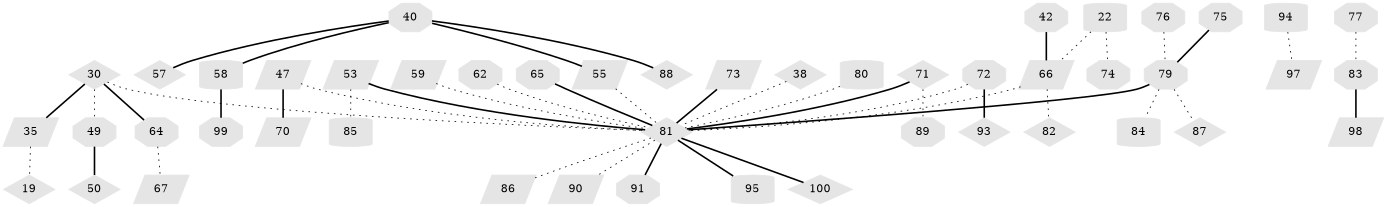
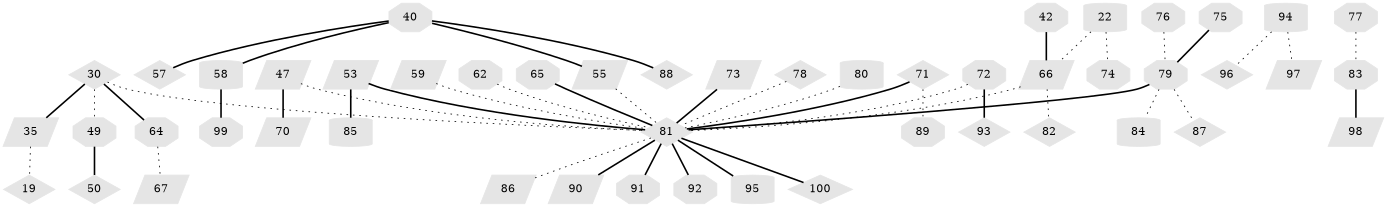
(800, 75) -> (800, 75)
none -> (1227, 75)
(351, 104) -> (351, 104)
(627, 158) -> (627, 158)
none -> (695, 189)
